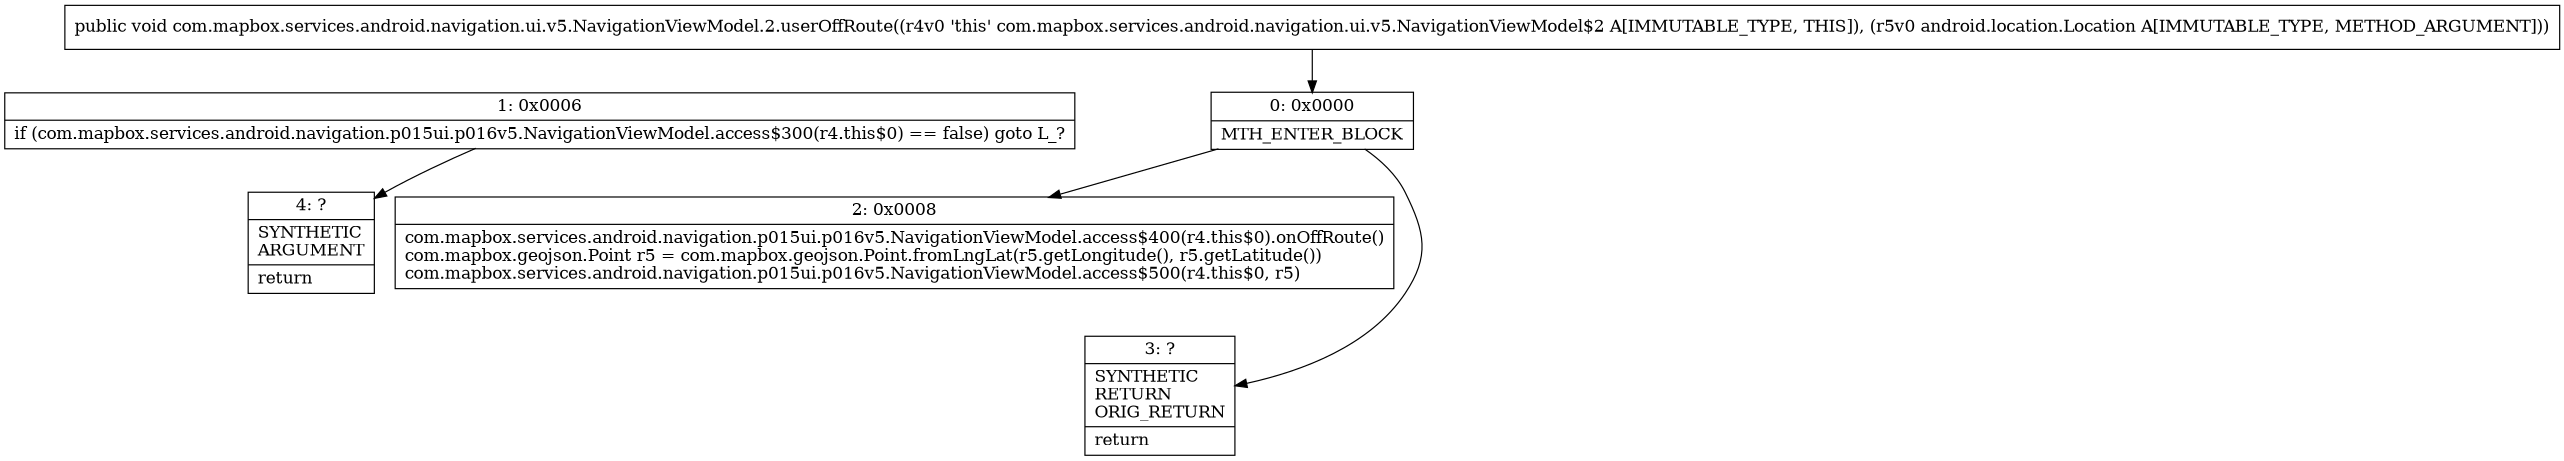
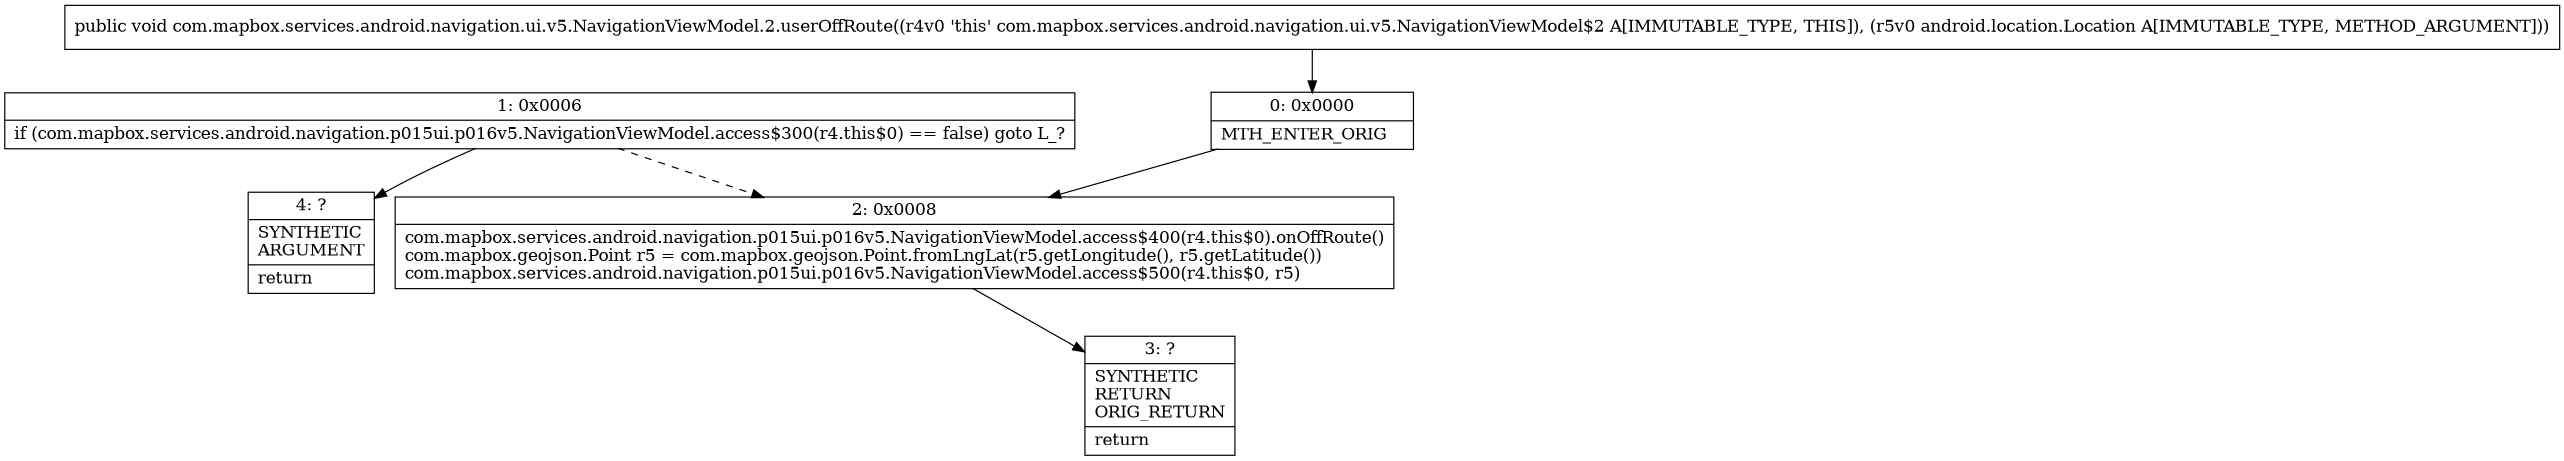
(1312, 135) -> (1304, 135)
none -> (685, 171)
(1399, 301) -> (1023, 317)
